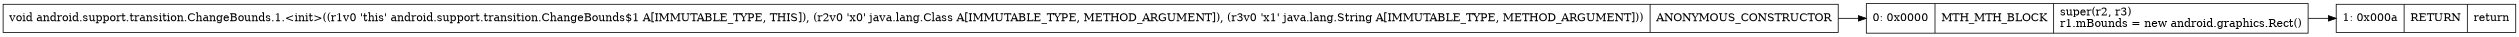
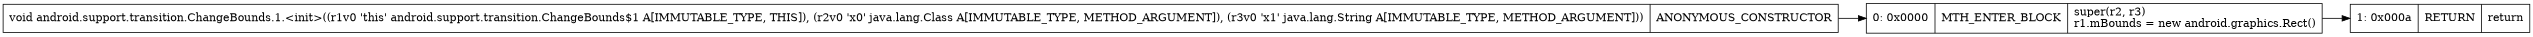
(1994, 18) -> (2001, 18)
